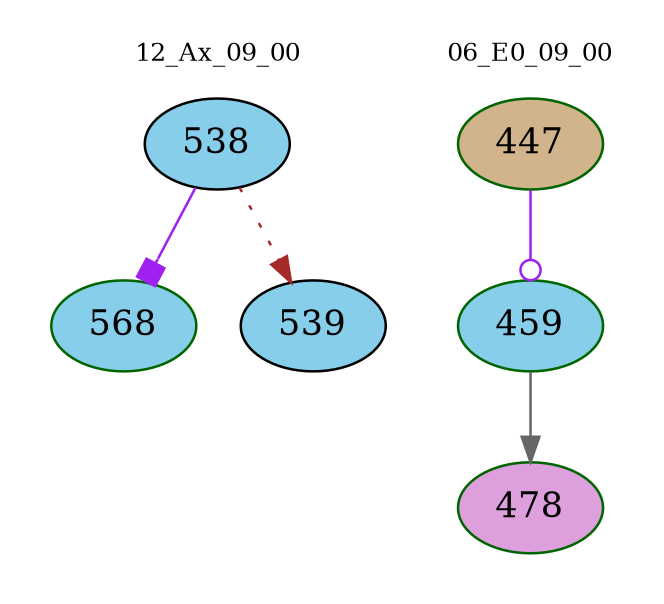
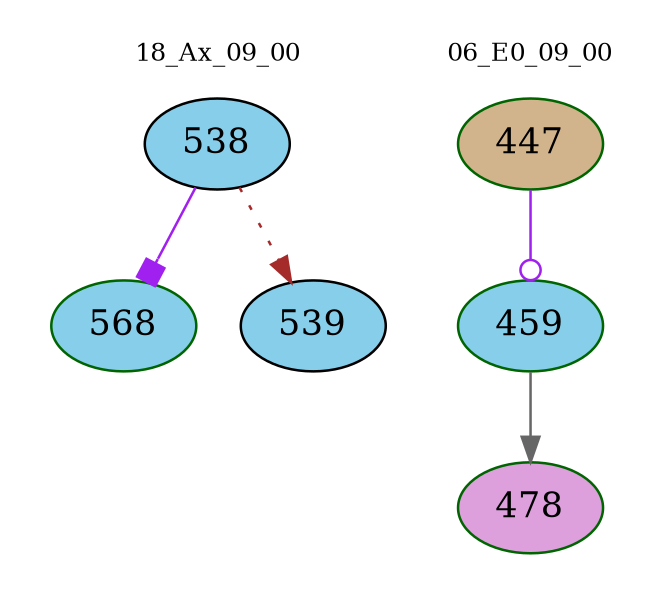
(219, 54) -> (219, 54)
